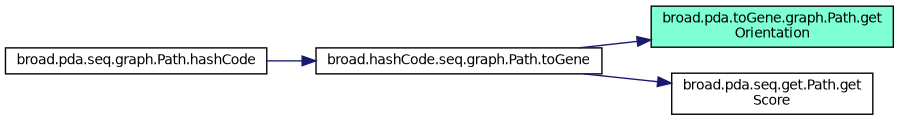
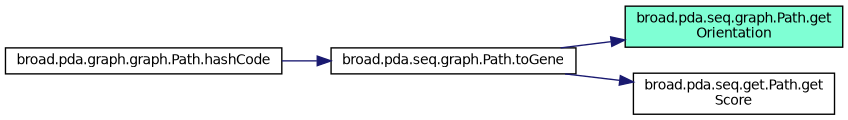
(772, 27) -> (734, 27)
(136, 61) -> (144, 61)
(459, 61) -> (454, 61)
